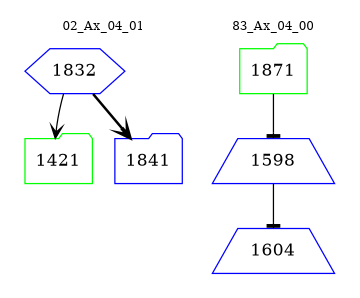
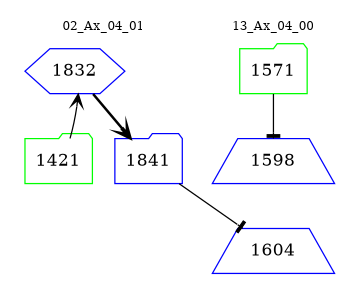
(273, 27) -> (273, 27)
(273, 71) -> (273, 71)
(60, 110) -> (74, 123)
(273, 203) -> (211, 206)
